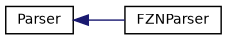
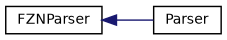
(107, 20) -> (135, 20)
